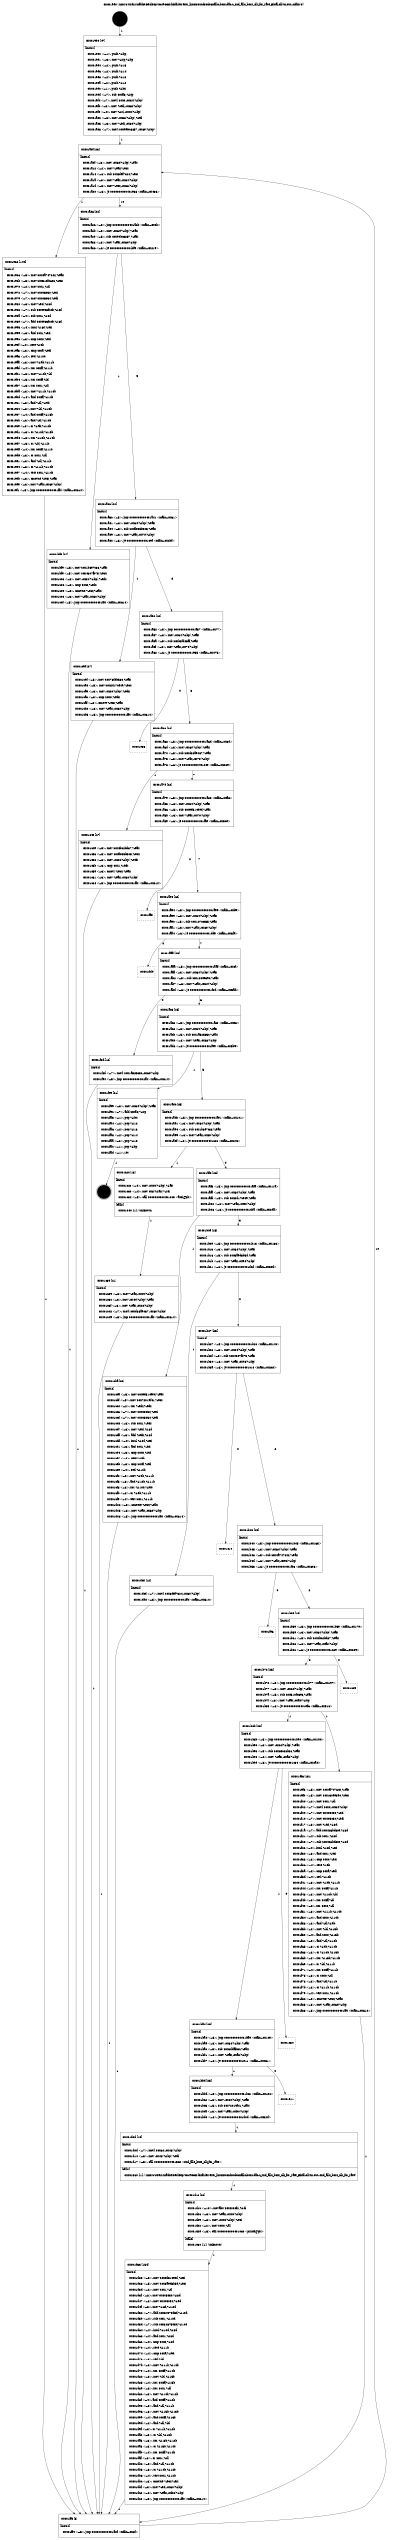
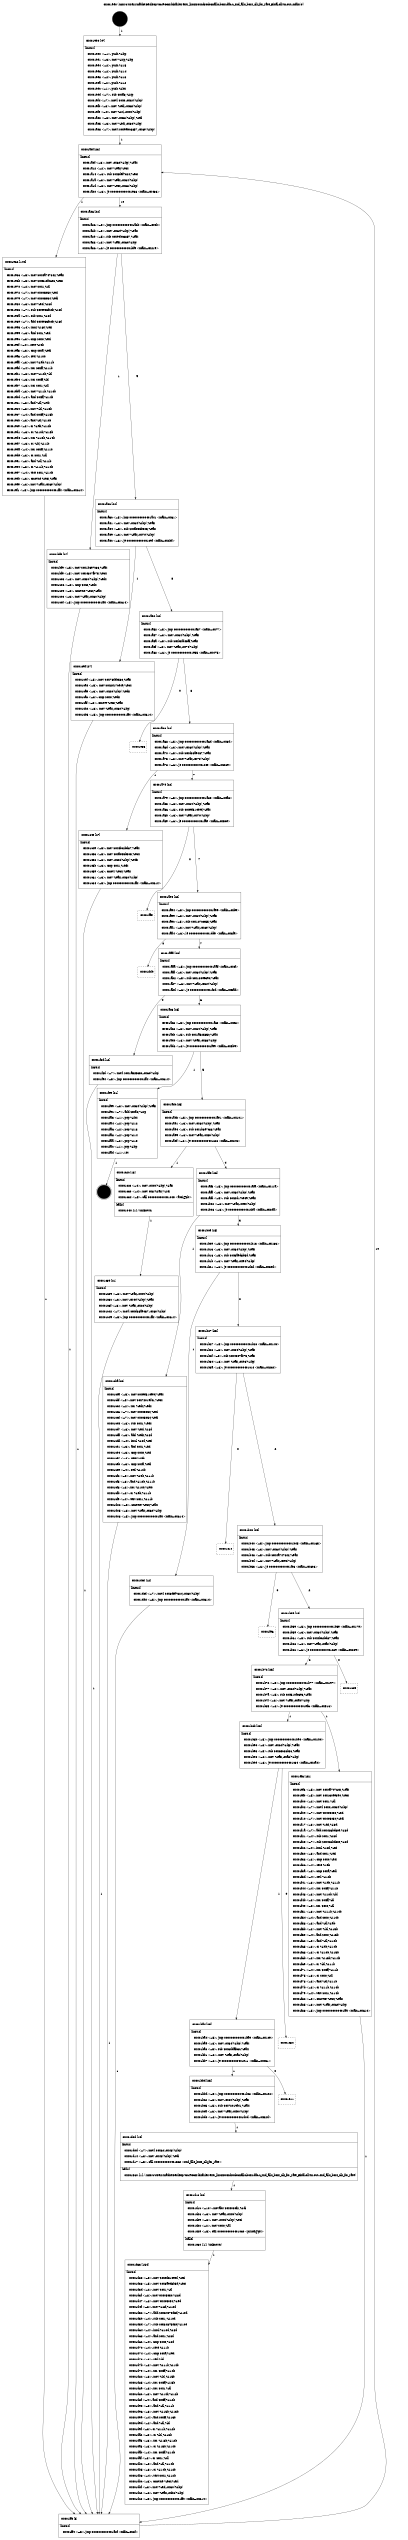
(121, 2506) -> none
